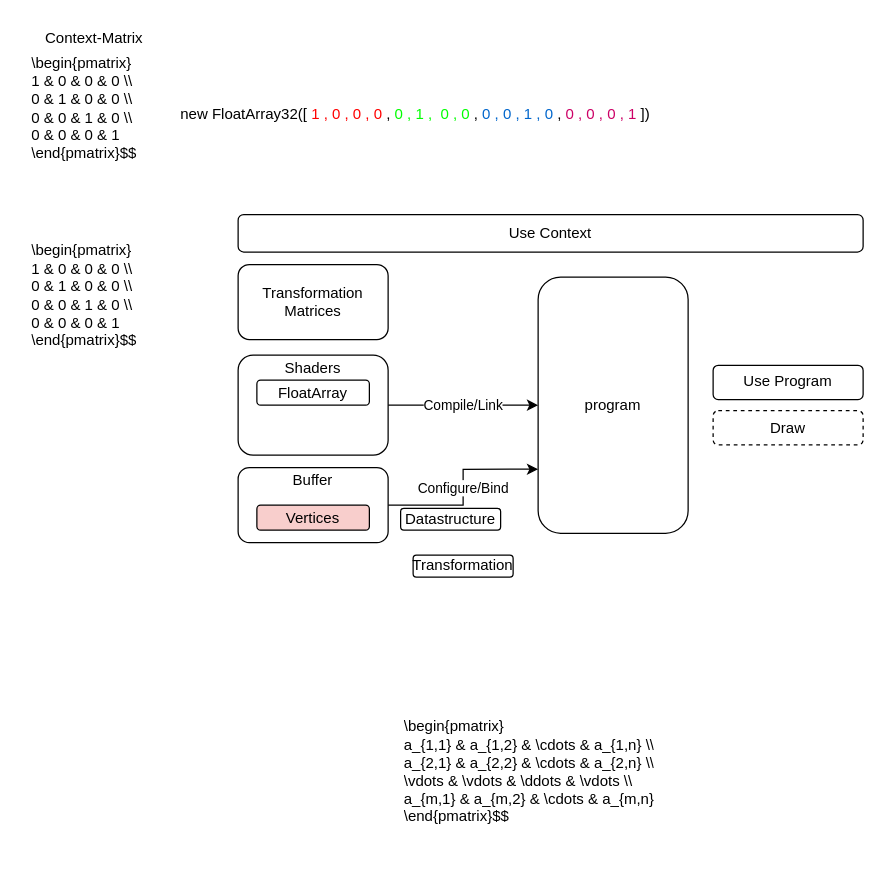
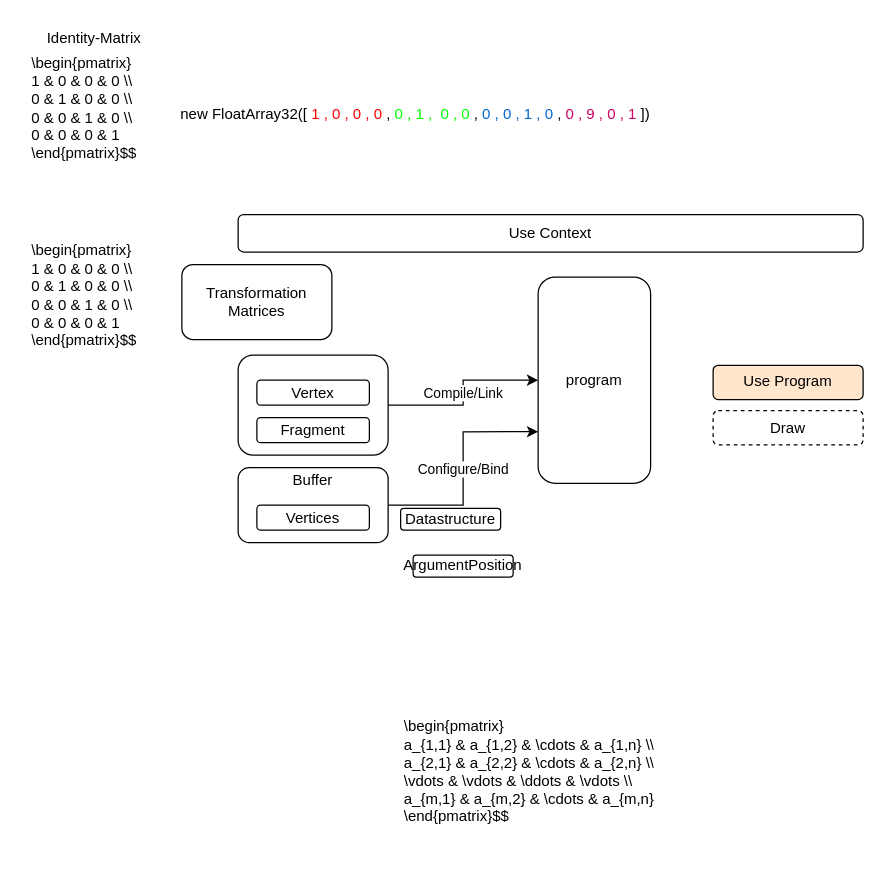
(94, 38) -> (94, 38)
(416, 114) -> (416, 114)
(313, 302) -> (257, 302)
(313, 368) -> none
(788, 382) -> (788, 382)
(313, 393) -> (313, 393)
(613, 405) -> (594, 380)
none -> (313, 430)
(313, 518) -> (313, 518)
(463, 566) -> (463, 566)
